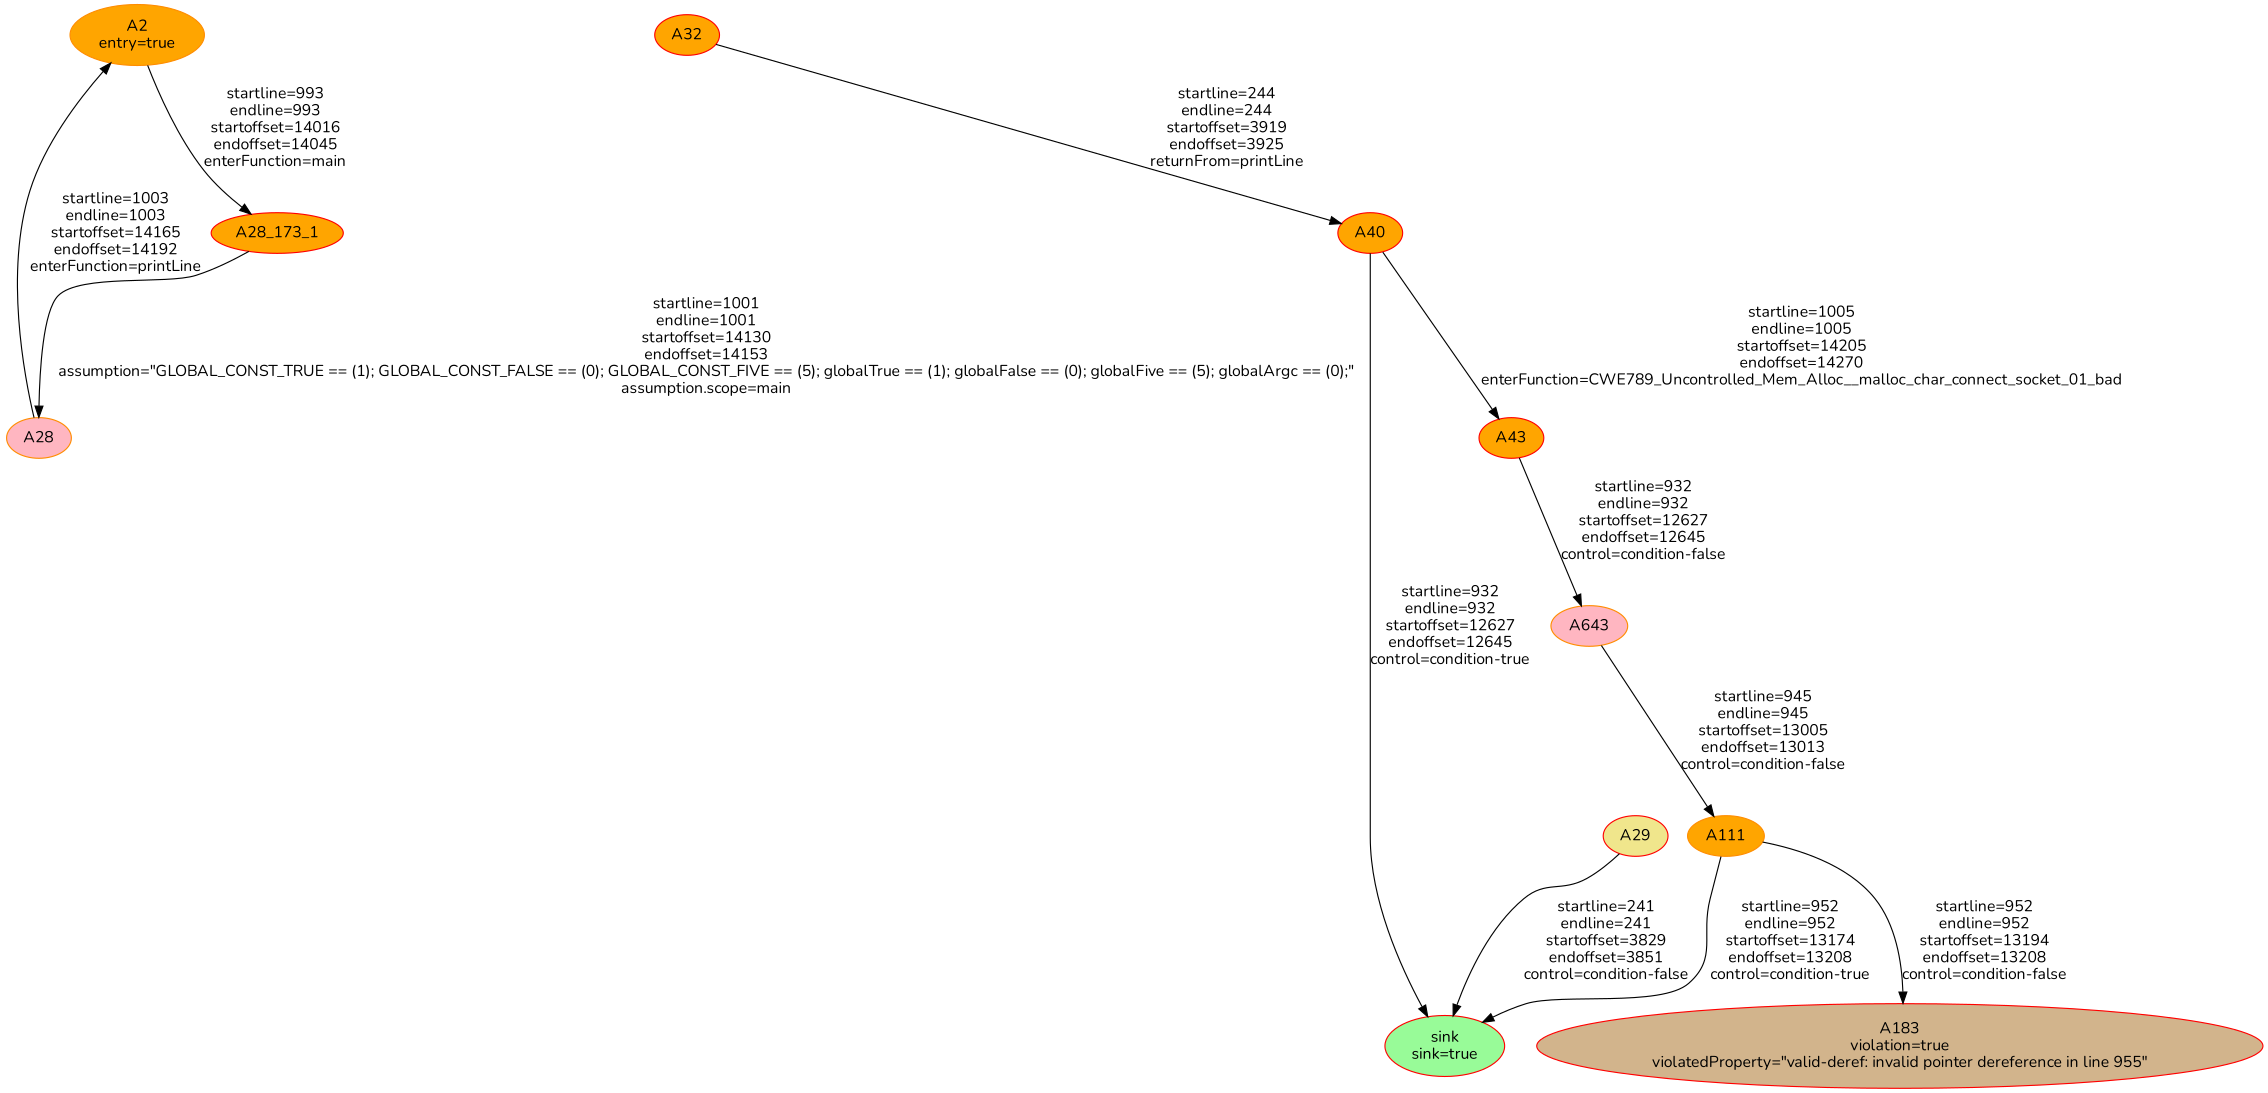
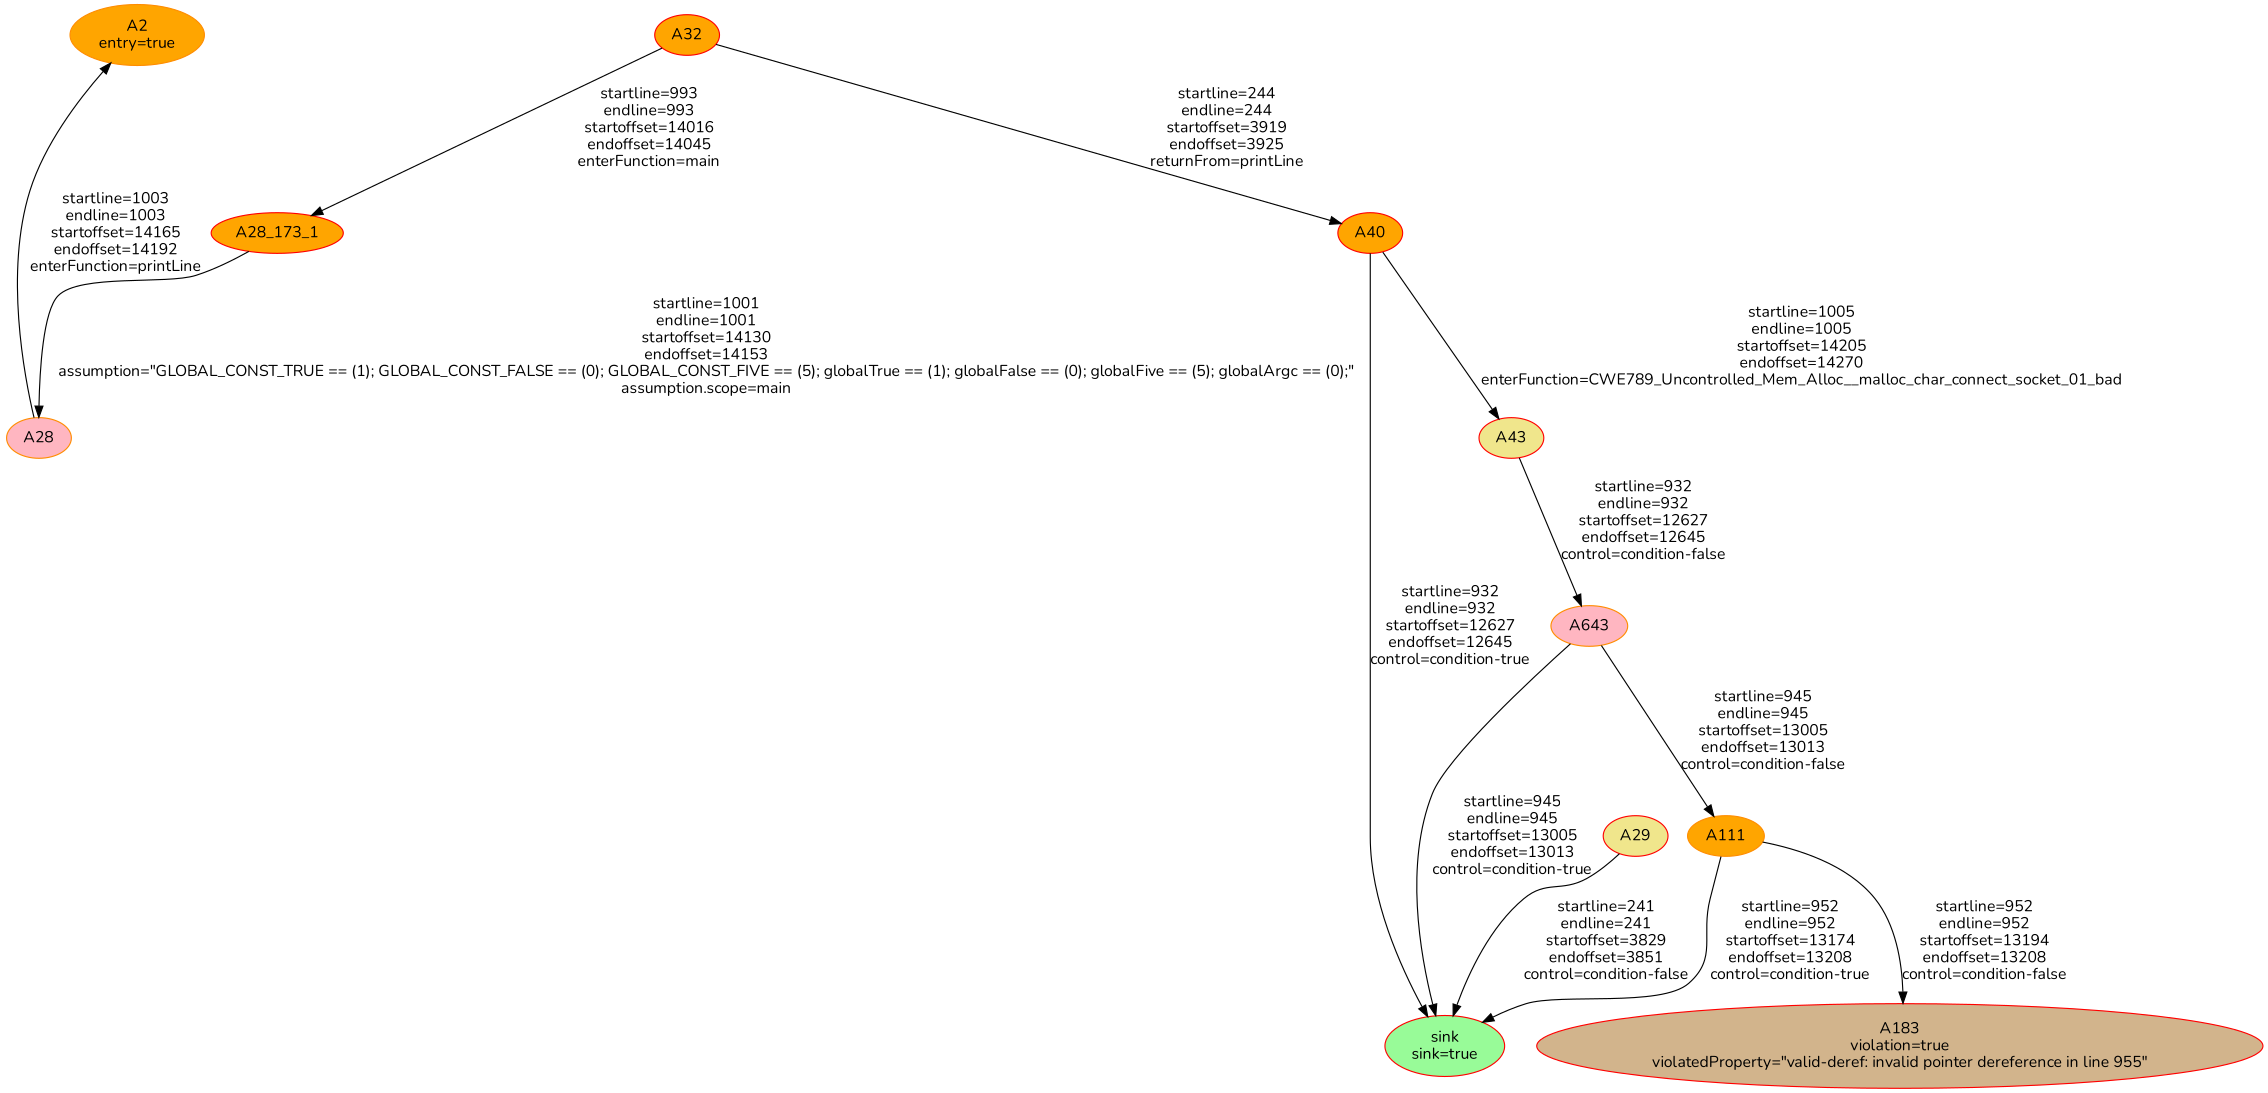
(185, 143) -> (492, 129)
(1511, 438) -> (1511, 438)
none -> (1431, 798)
